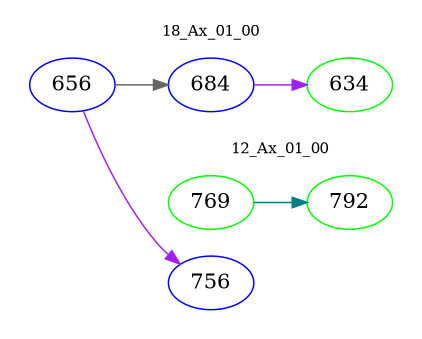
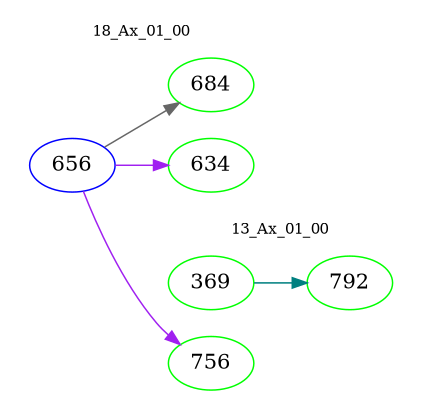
(211, 85) -> (211, 85)
(273, 85) -> (134, 165)
(280, 150) -> (280, 230)
(211, 202) -> (211, 283)
(211, 283) -> (211, 363)
